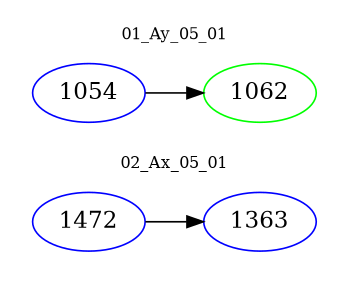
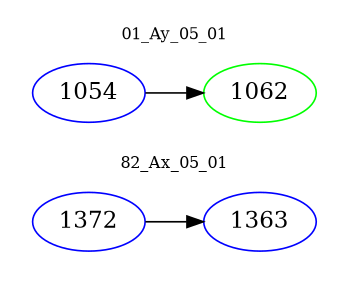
(174, 164) -> (174, 164)
(89, 222) -> (89, 222)
